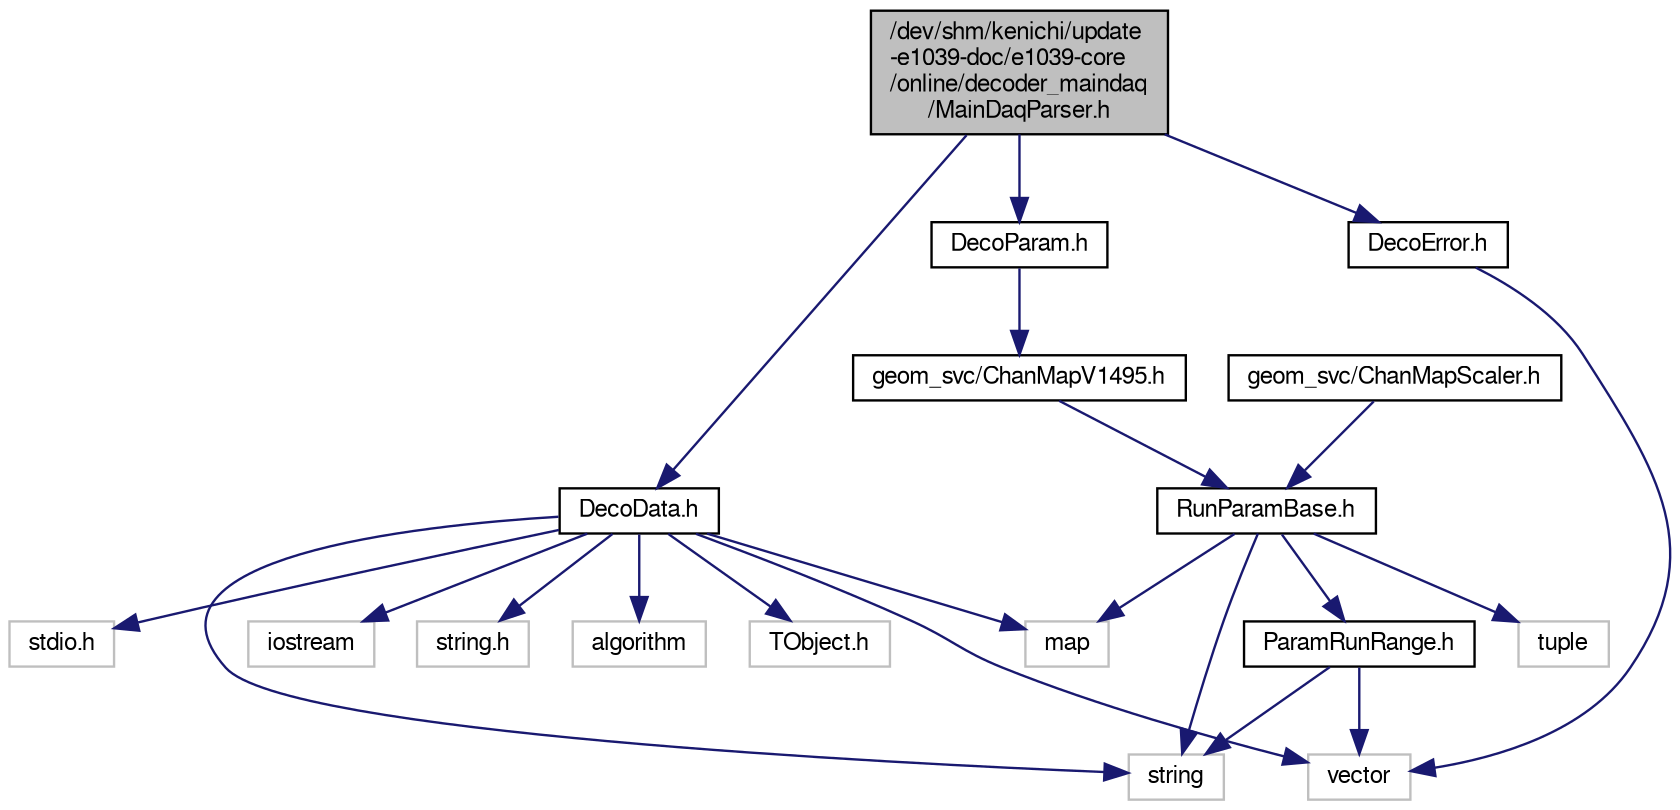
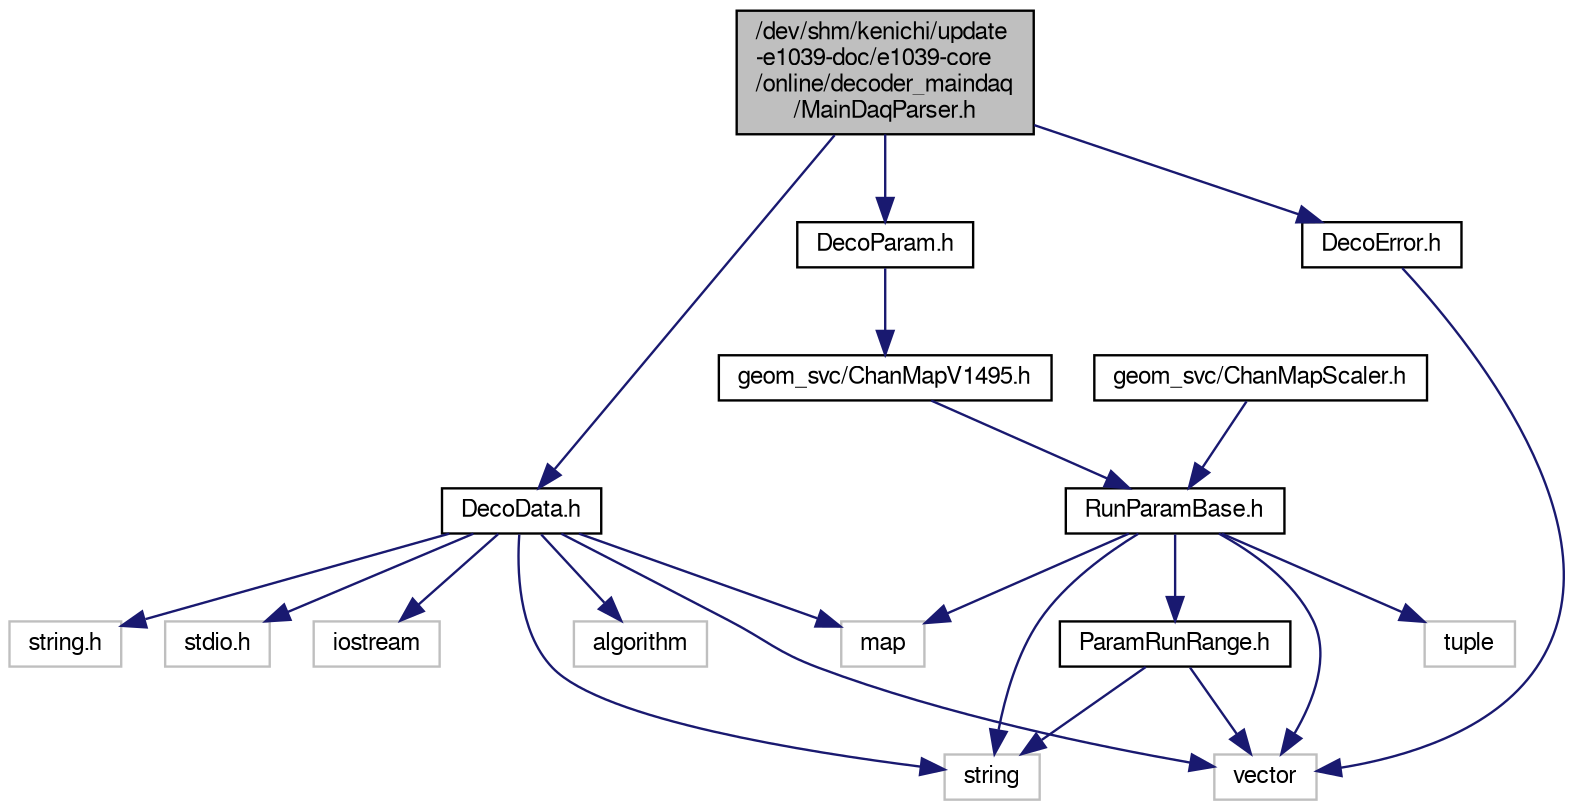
none -> (1310, 616)
(820, 644) -> none
